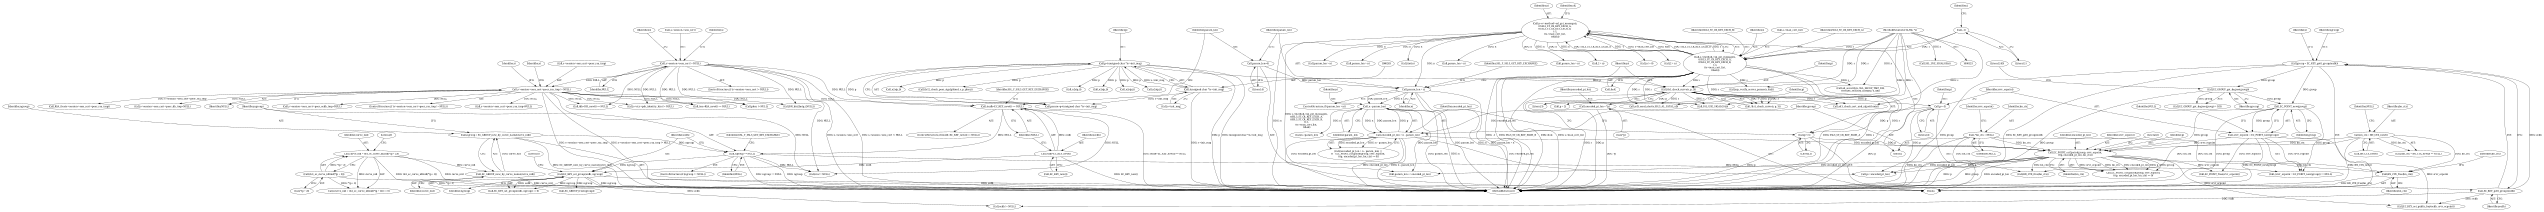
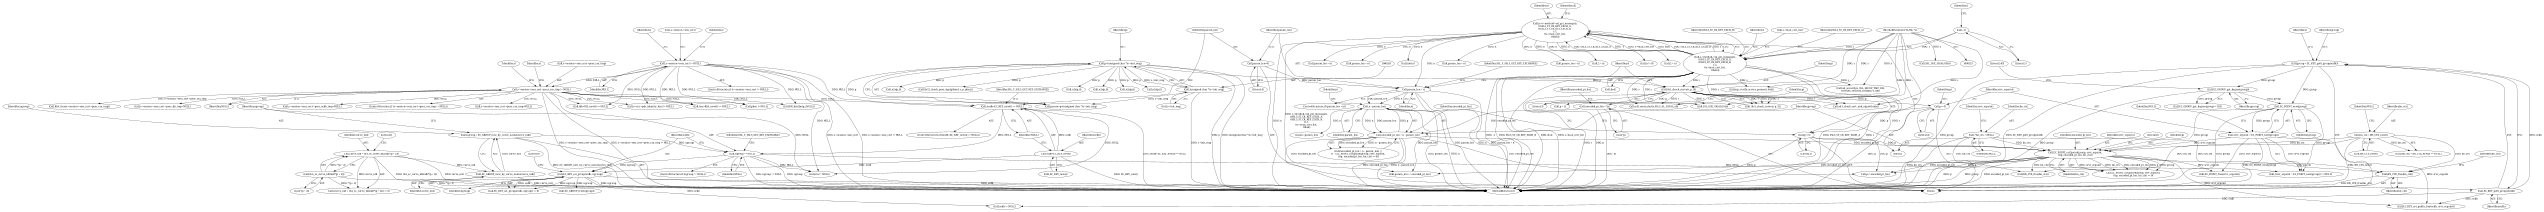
none -> (1611, 120)
(1912, 141) -> (1844, 138)
